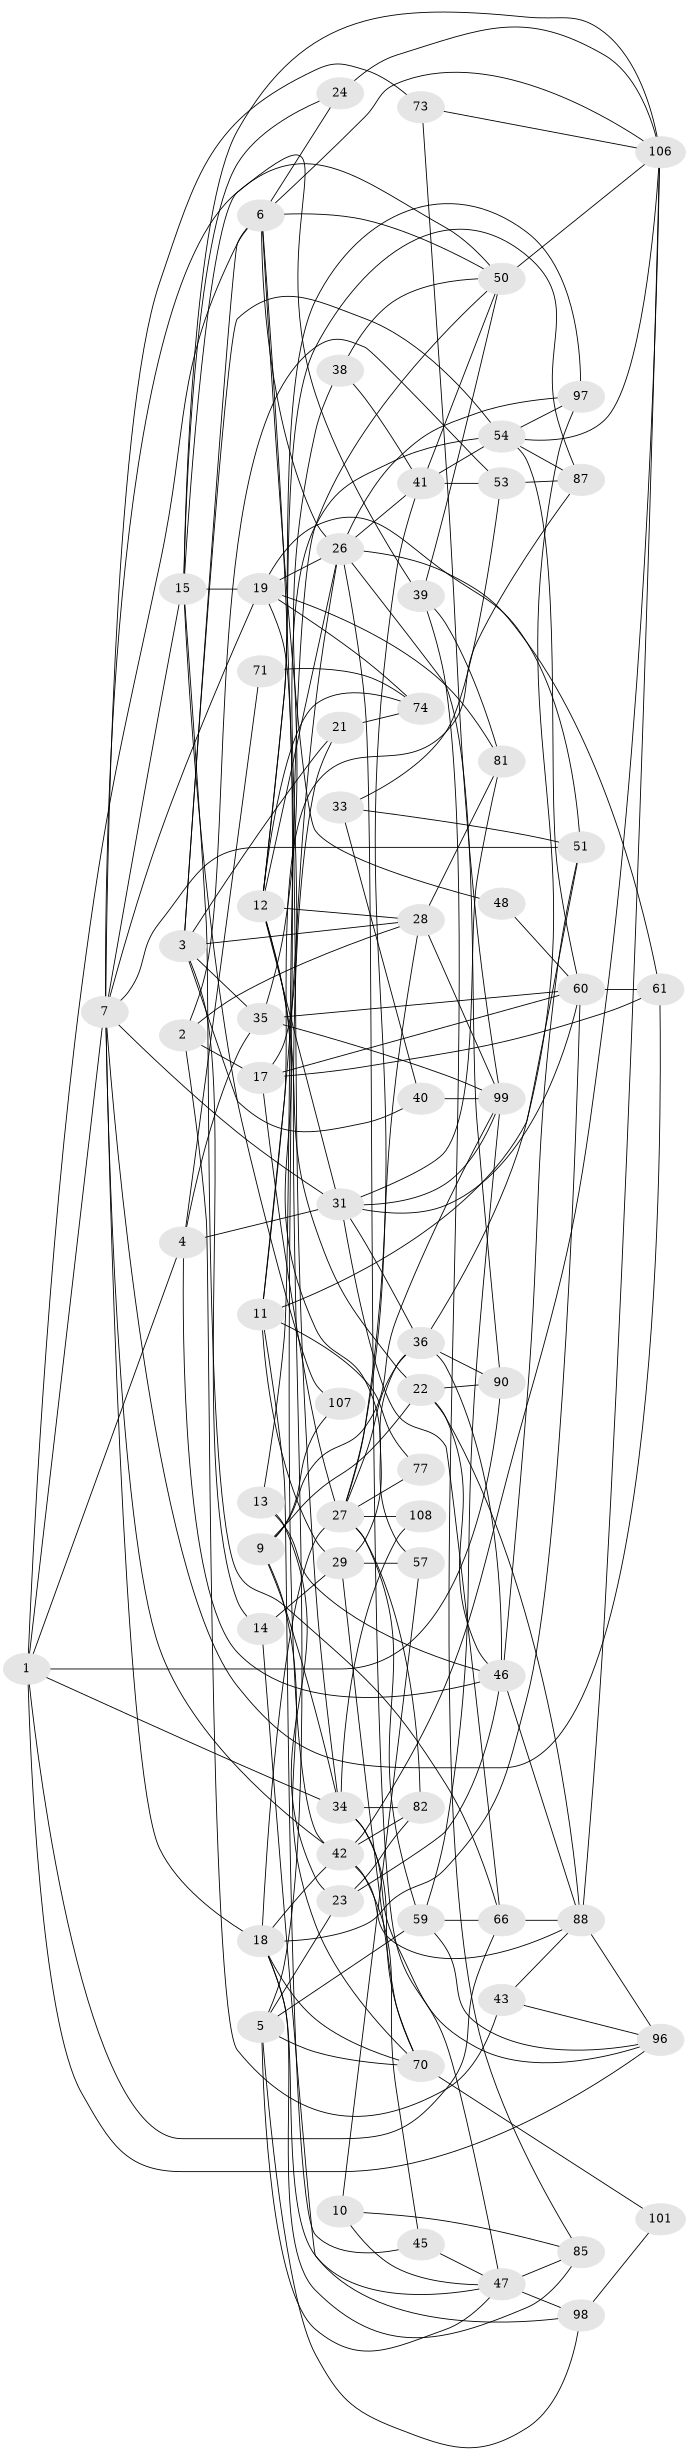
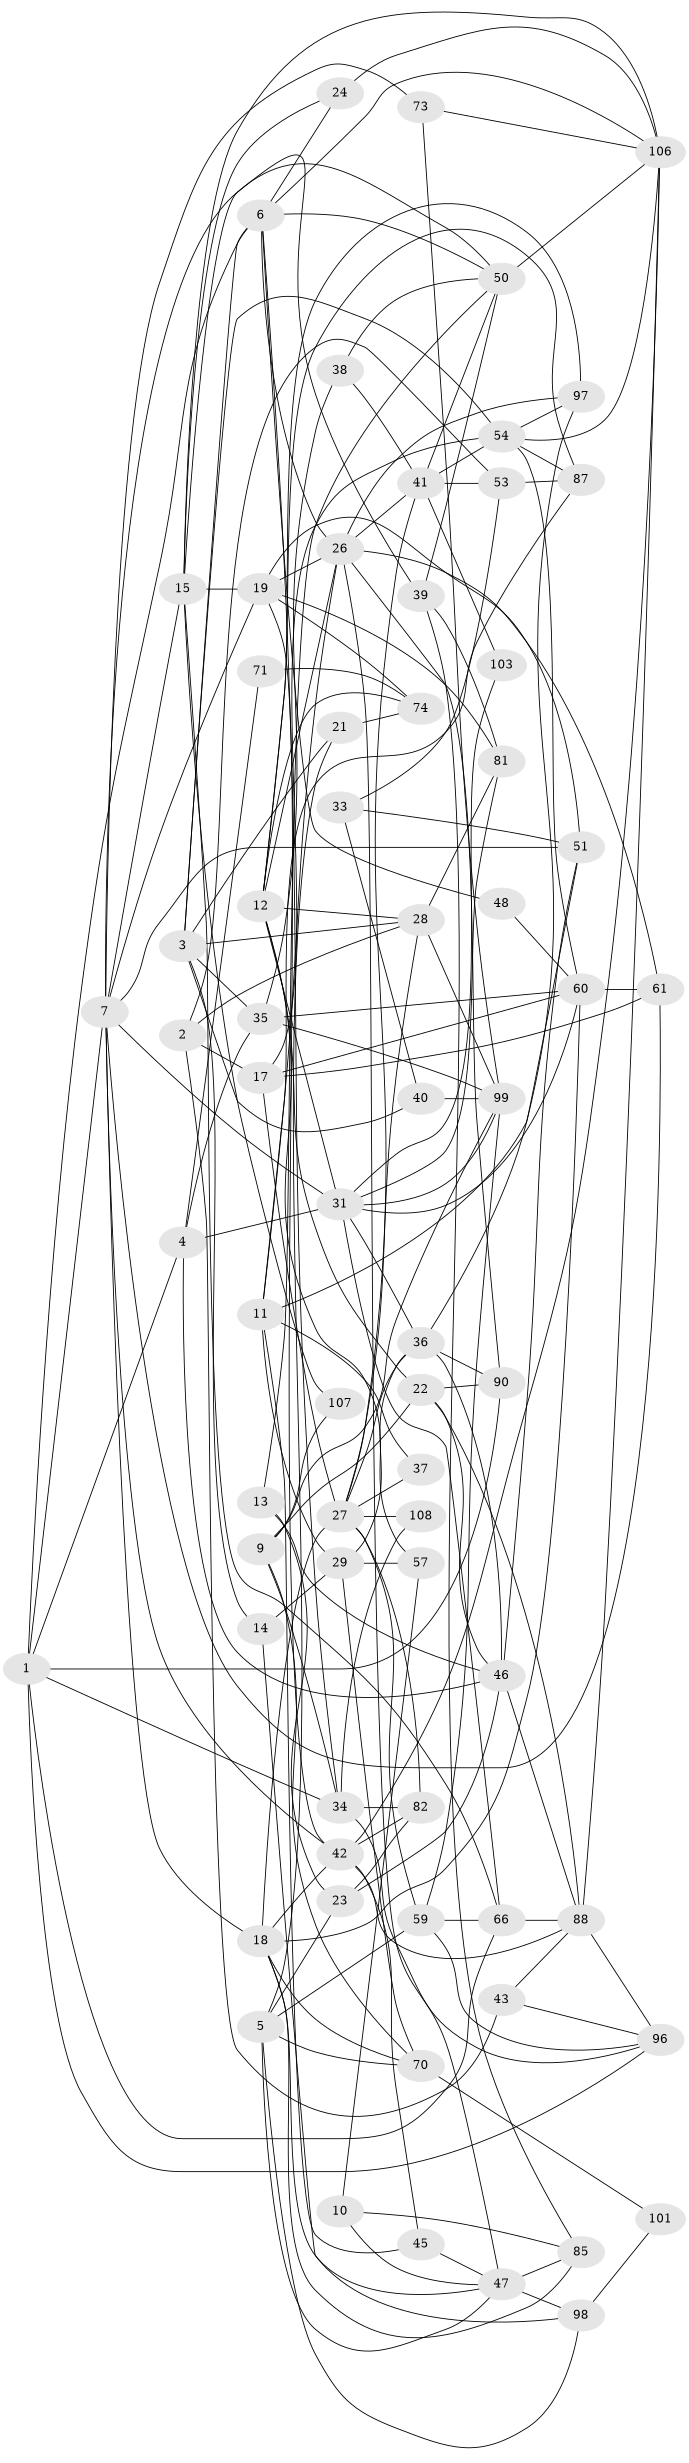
none -> (502, 665)
(421, 1470) -> (421, 1470)
(387, 1934) -> none
